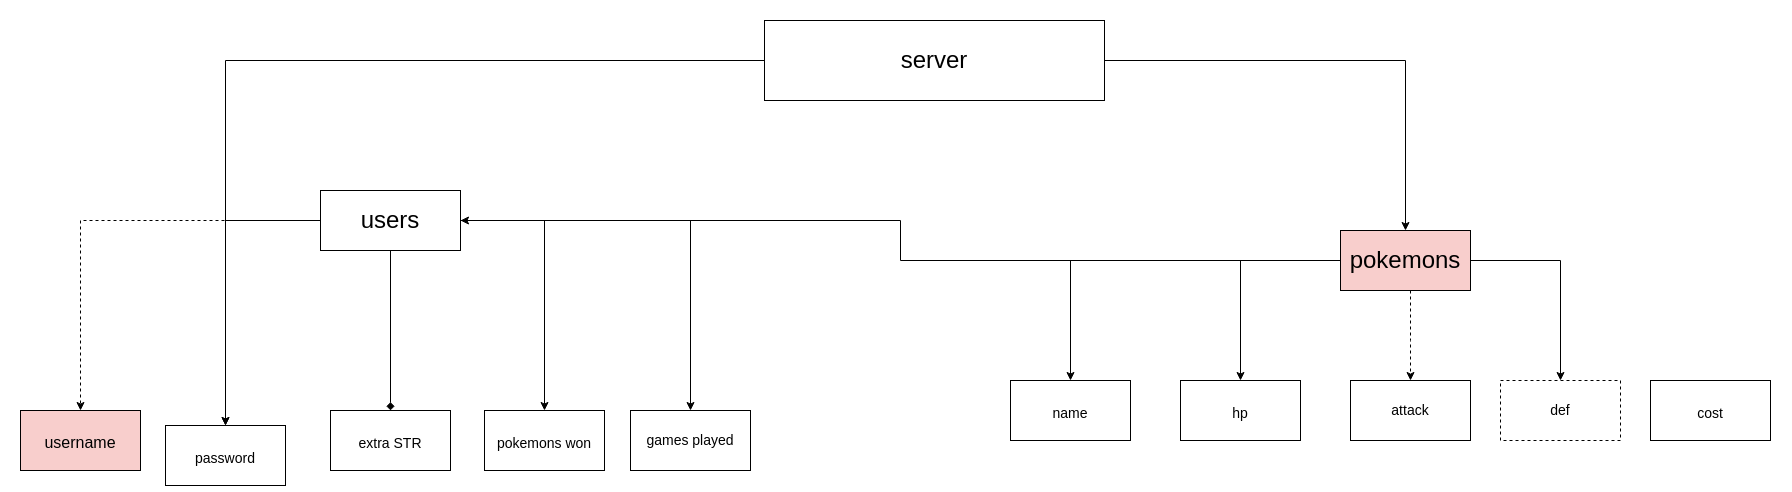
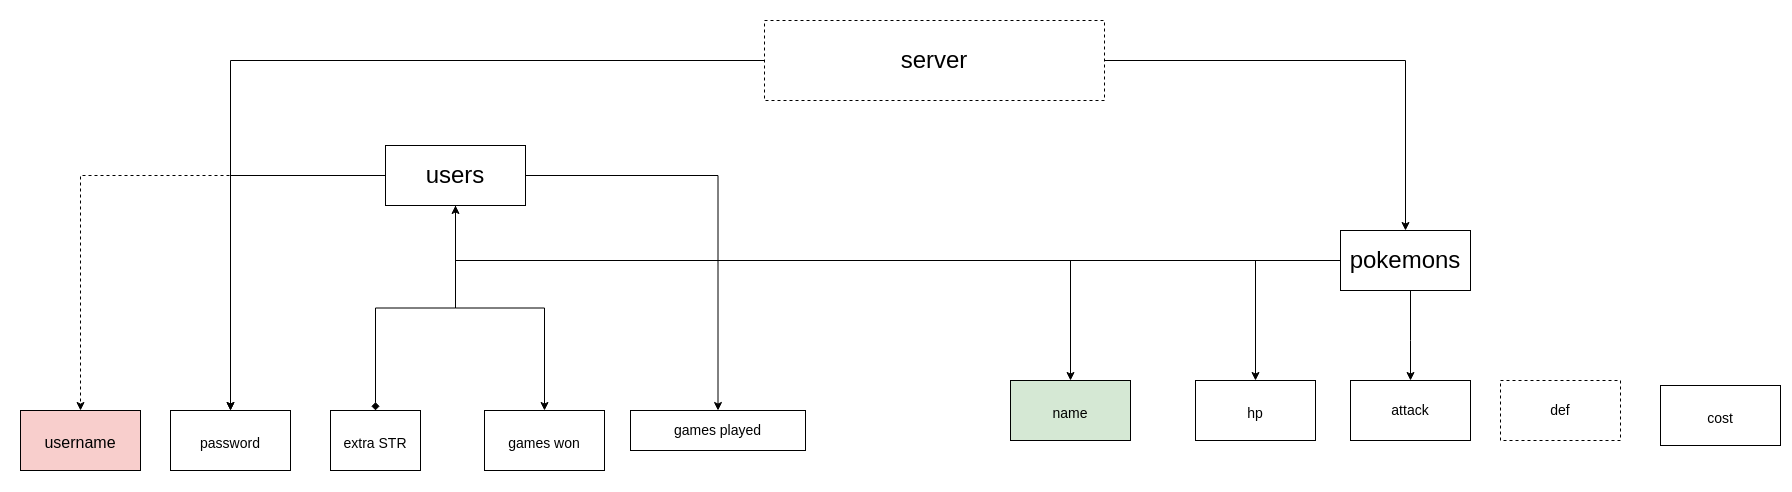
(935, 61) -> (935, 61)
(391, 221) -> (456, 176)
(1406, 261) -> (1406, 261)
(1561, 272) -> none
(1411, 333) -> (1411, 333)
(1071, 411) -> (1071, 411)
(1241, 411) -> (1256, 411)
(1711, 411) -> (1721, 416)
(391, 441) -> (376, 441)
(545, 441) -> (545, 441)
(691, 441) -> (718, 431)
(226, 456) -> (231, 441)
